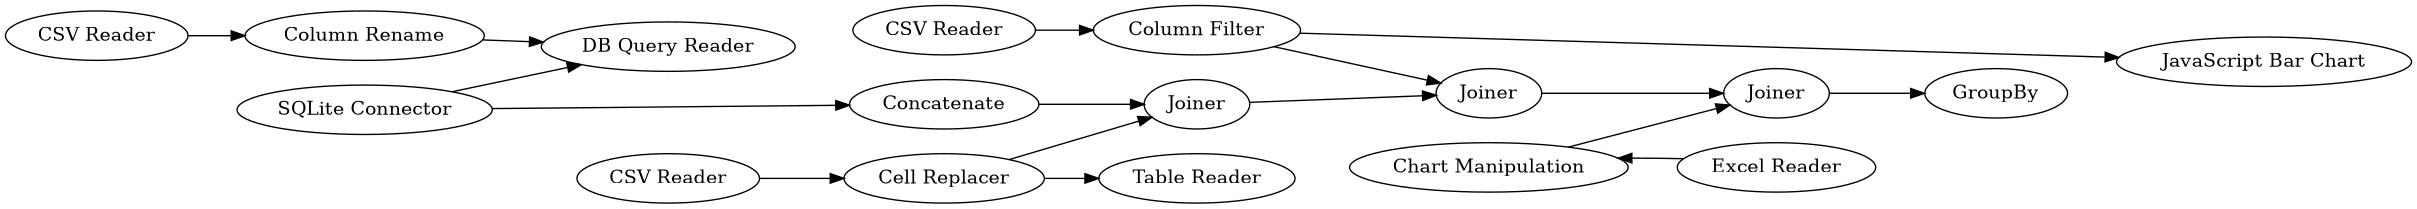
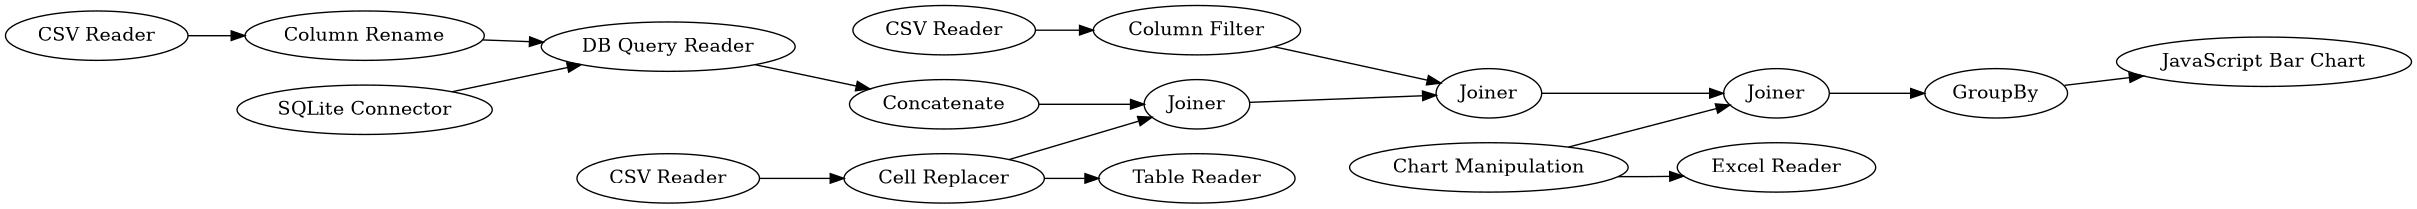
(1702, 45) -> (2097, 81)
(664, 107) -> (806, 75)
(1658, 158) -> (1644, 177)
